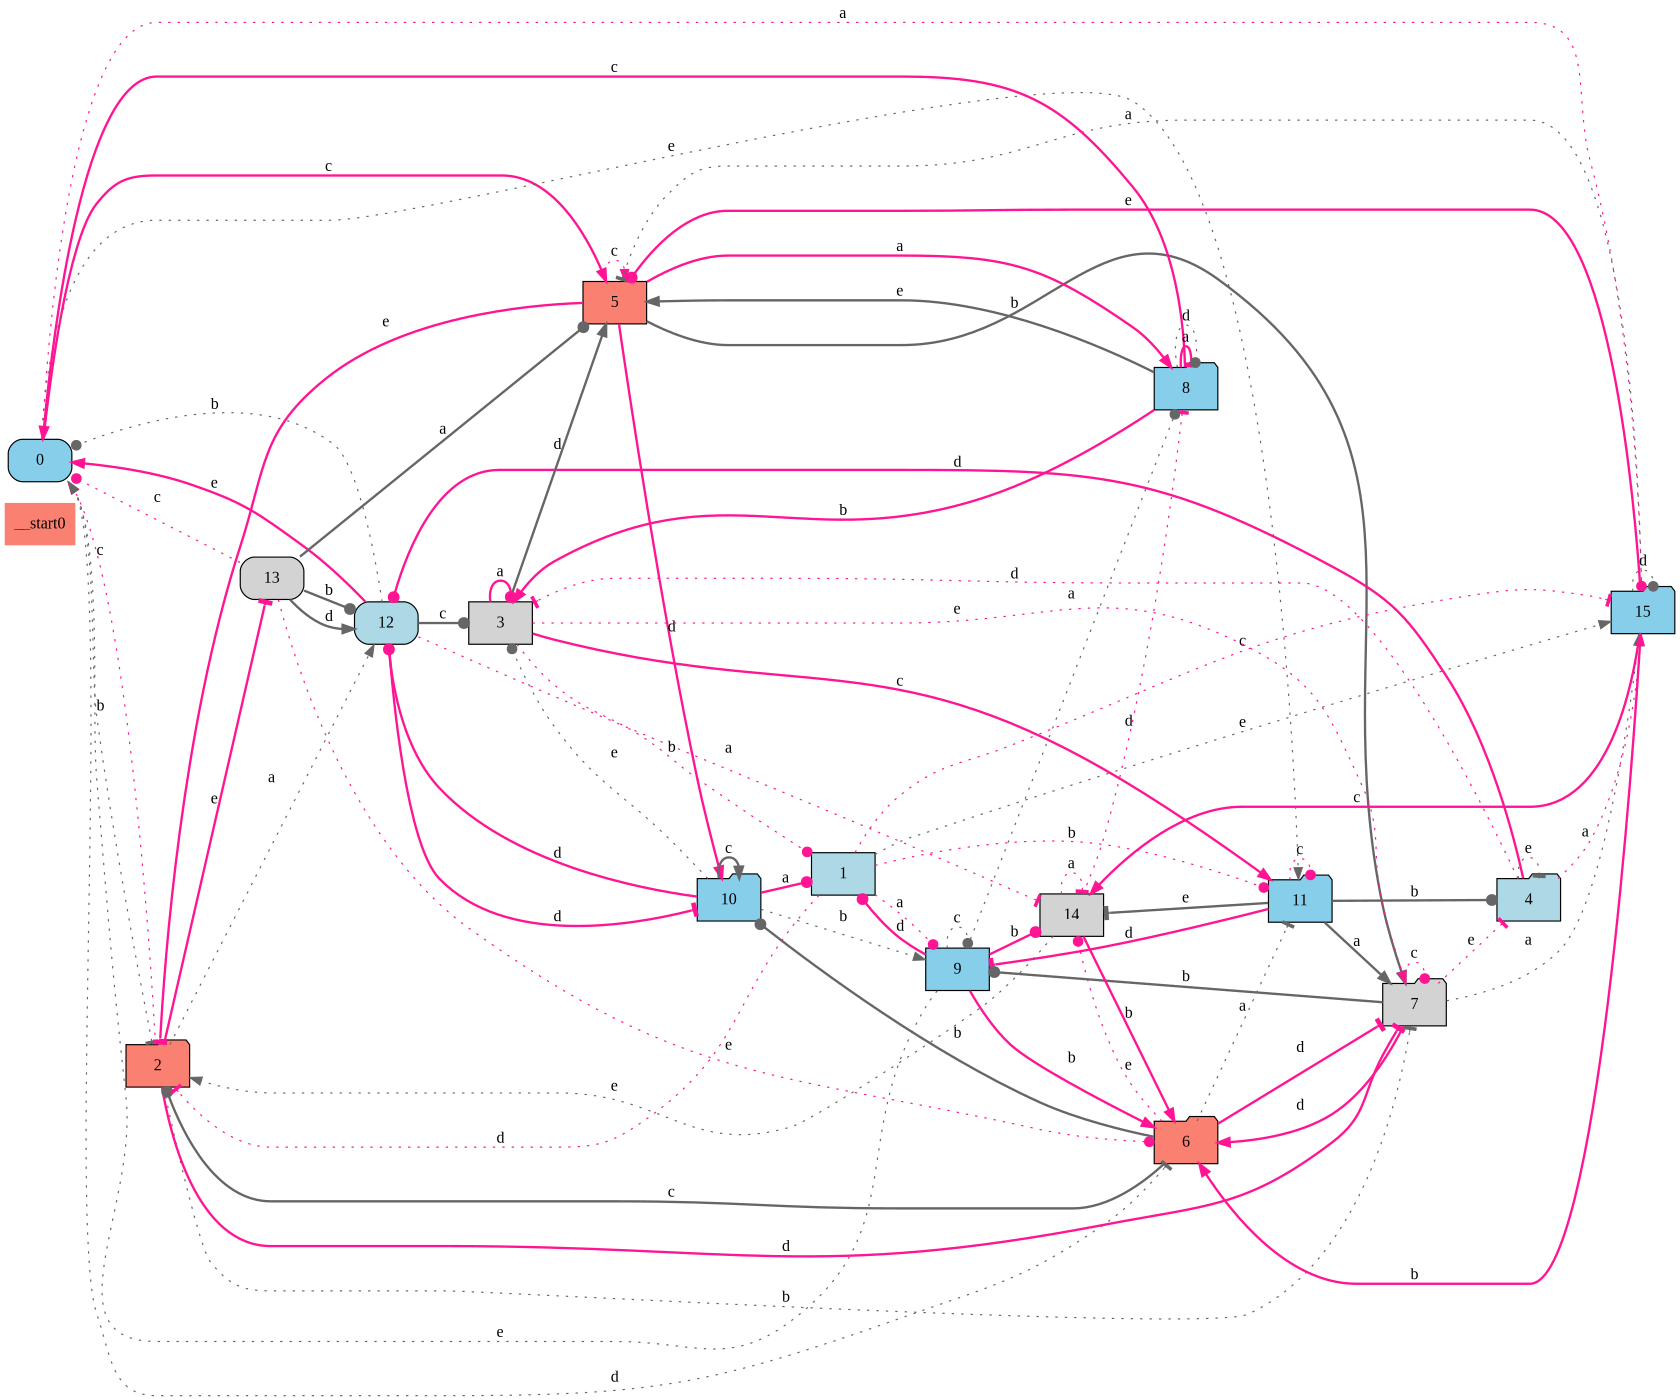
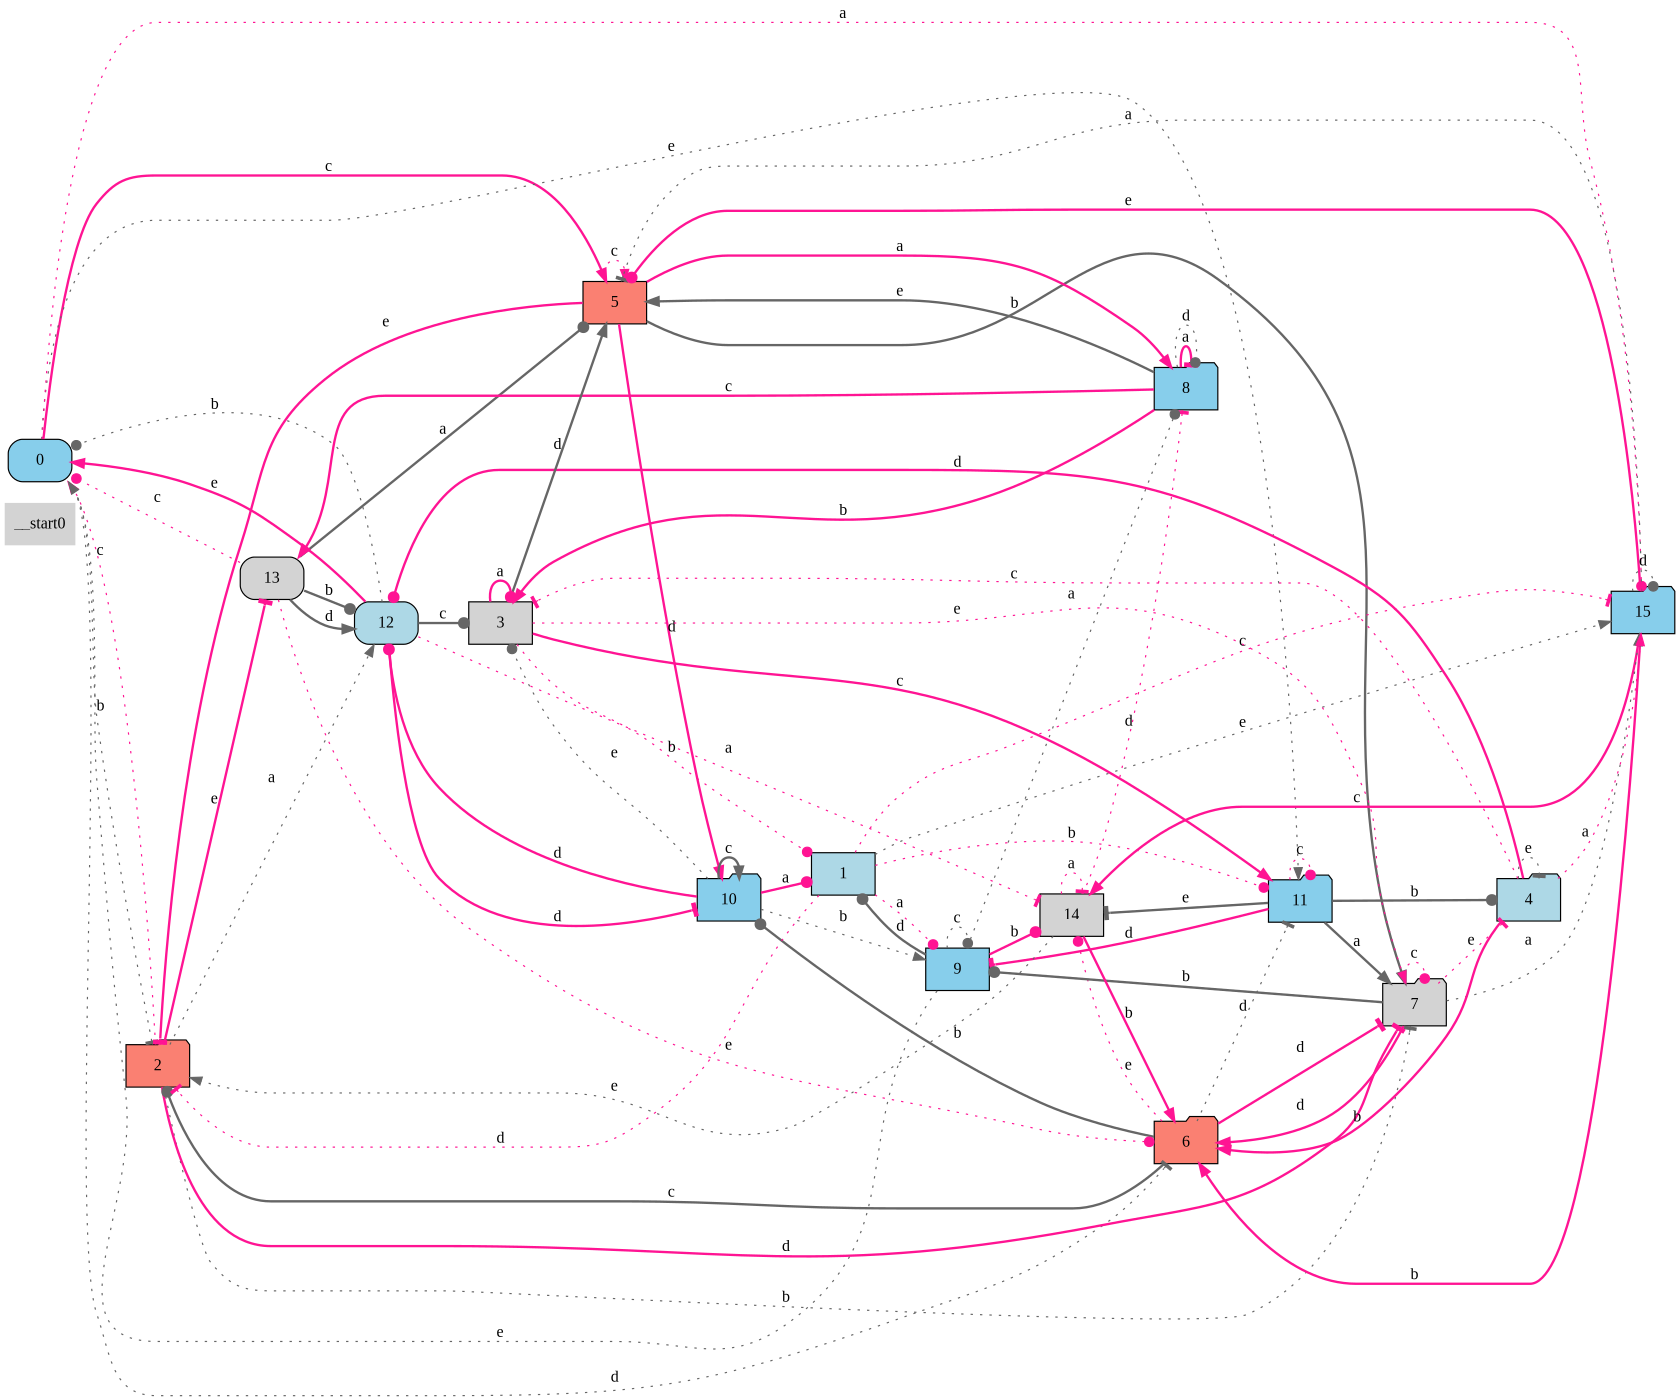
(568, 77) -> (677, 396)
(40, 524) -> (40, 524)
(1015, 574) -> (1015, 574)
(893, 932) -> (893, 932)
(1243, 1006) -> (1243, 1006)
(1046, 1069) -> (1411, 1080)
